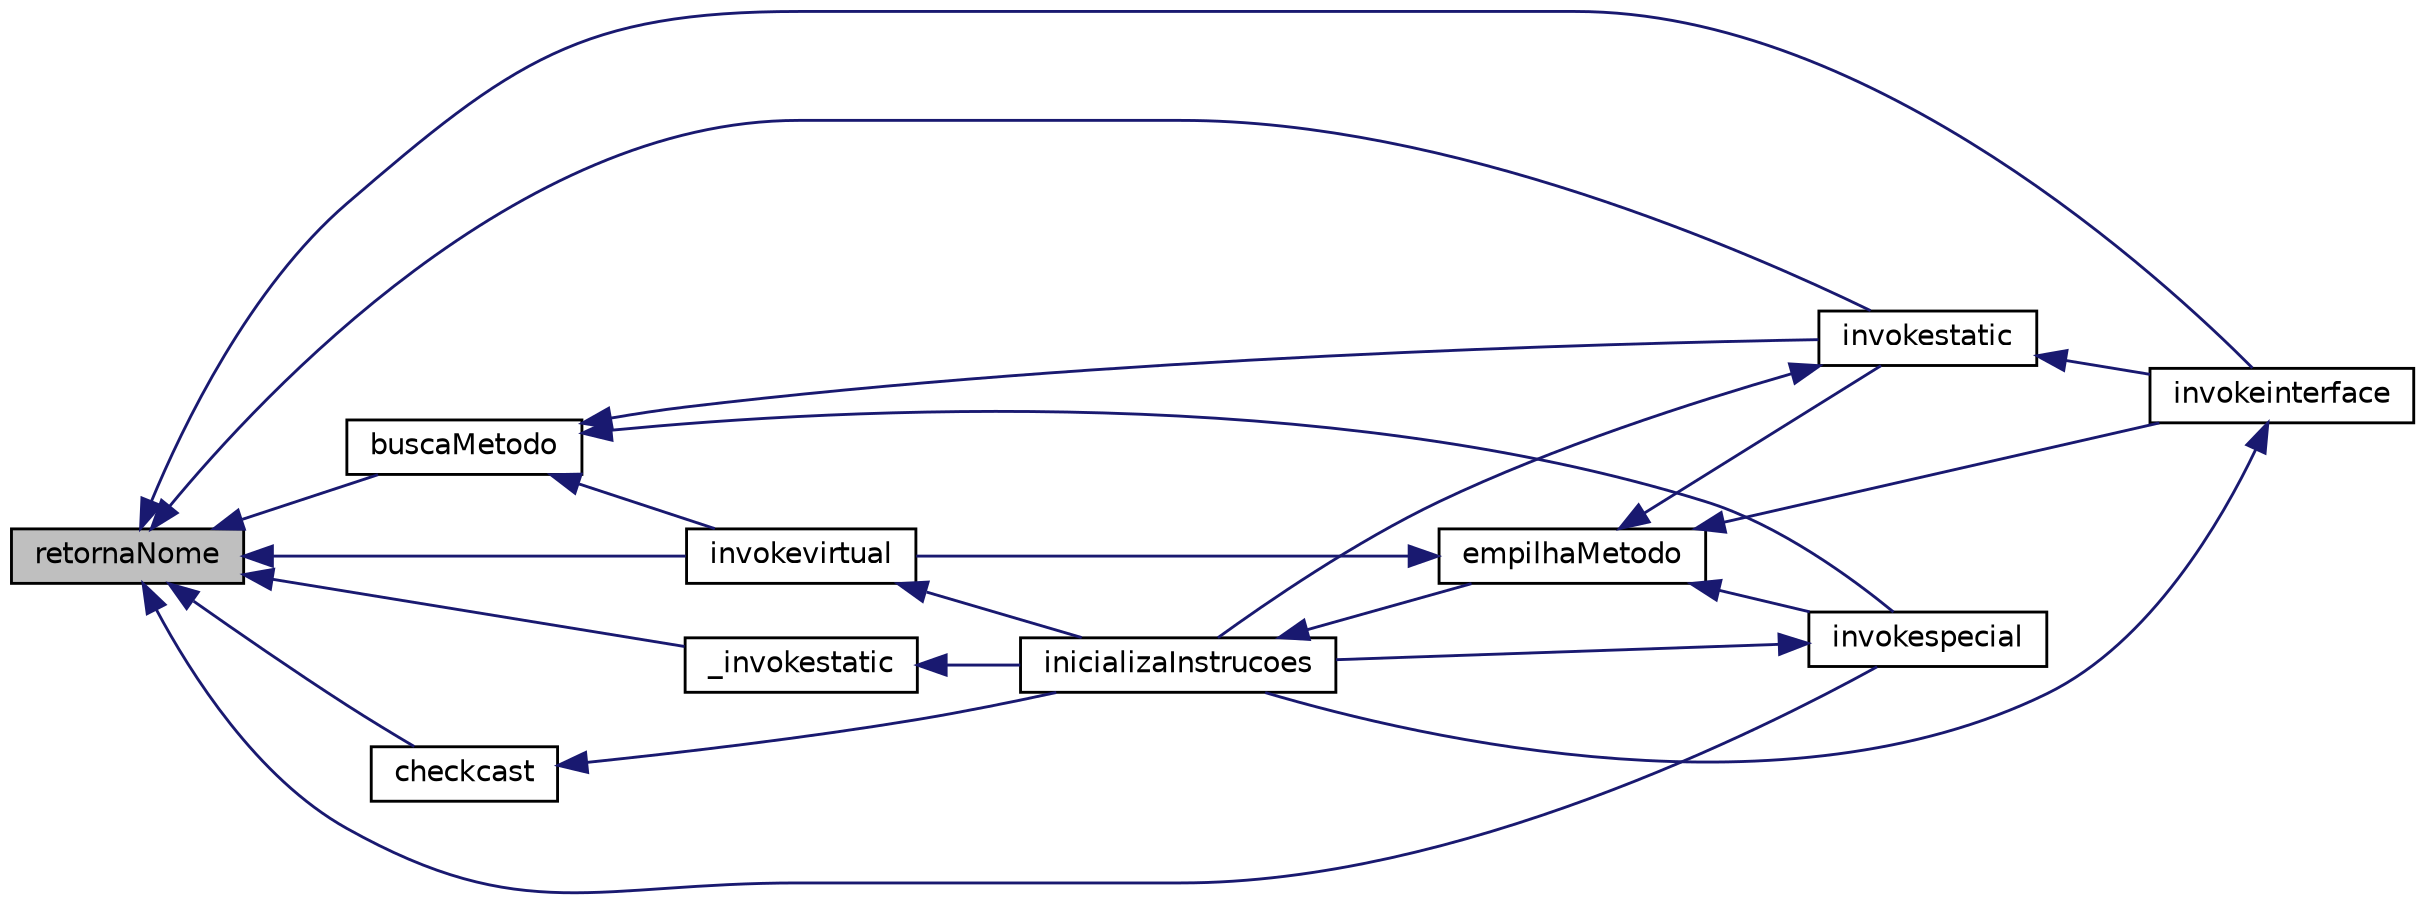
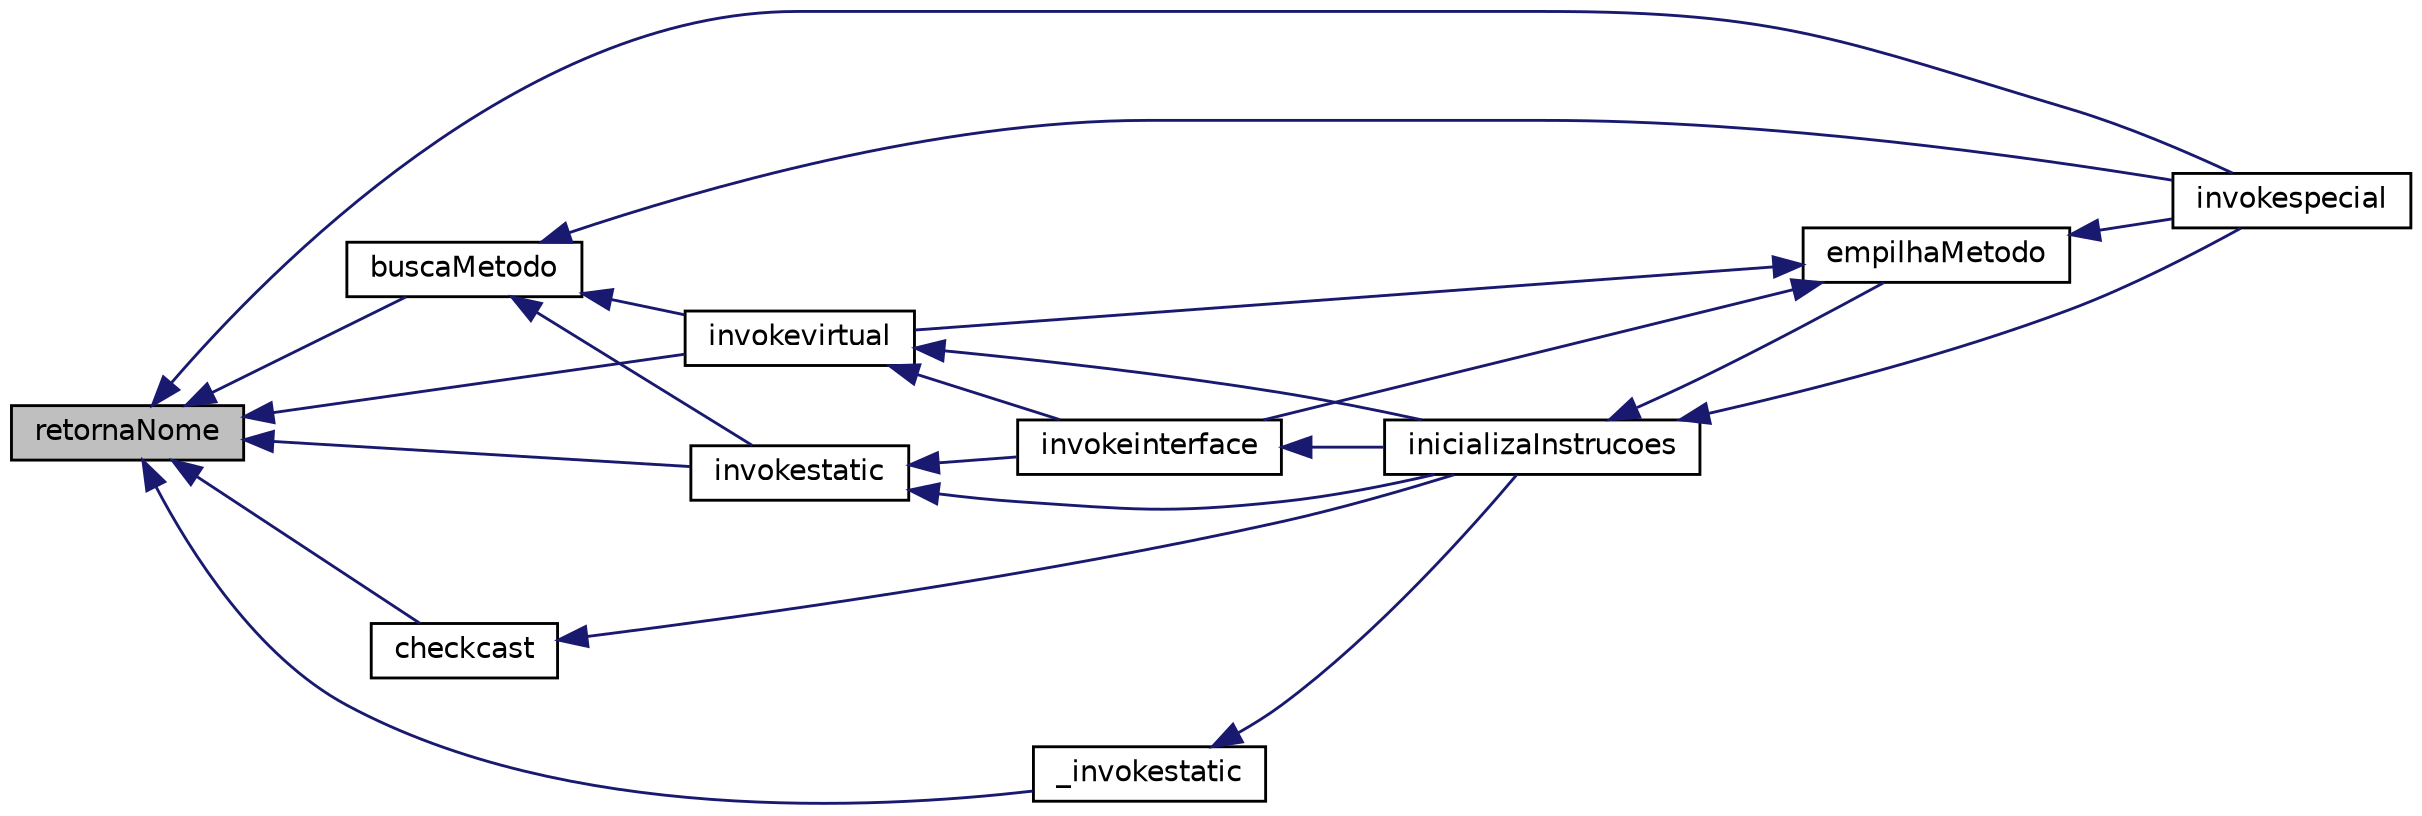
(1145, 11) -> (989, 397)
(1763, 439) -> none
(1558, 652) -> (1982, 340)
